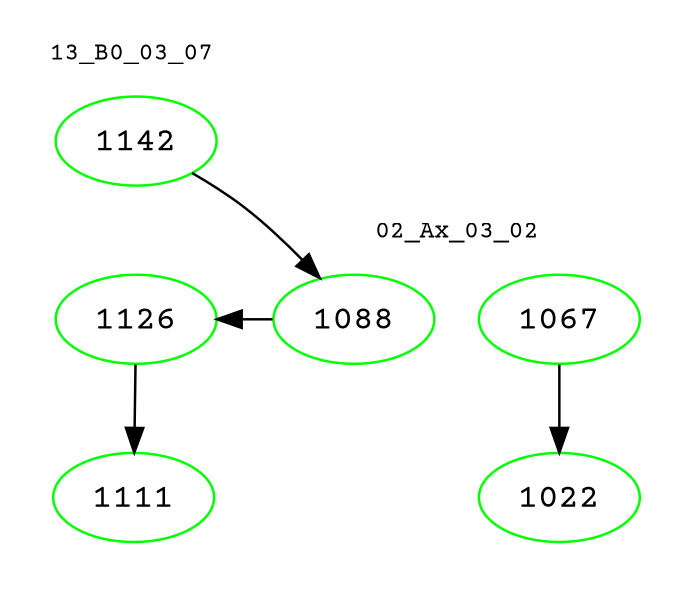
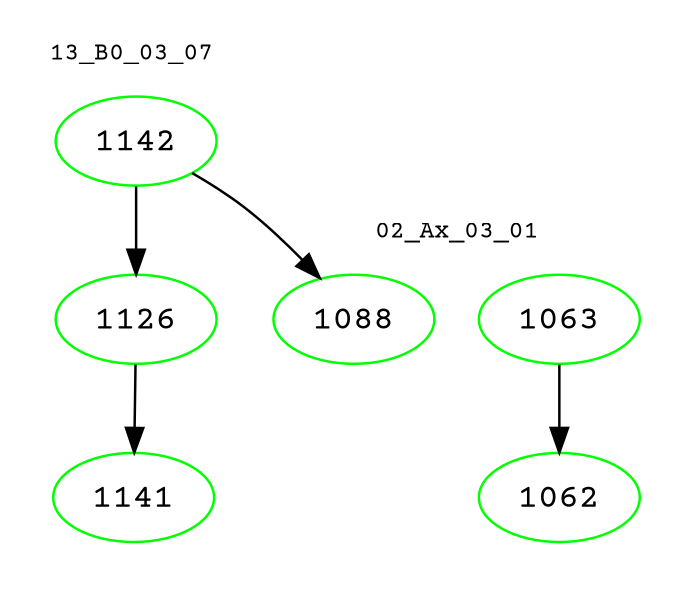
(458, 231) -> (458, 231)
(257, 319) -> (136, 218)
(559, 319) -> (559, 319)
(134, 497) -> (134, 497)
(559, 497) -> (559, 497)
